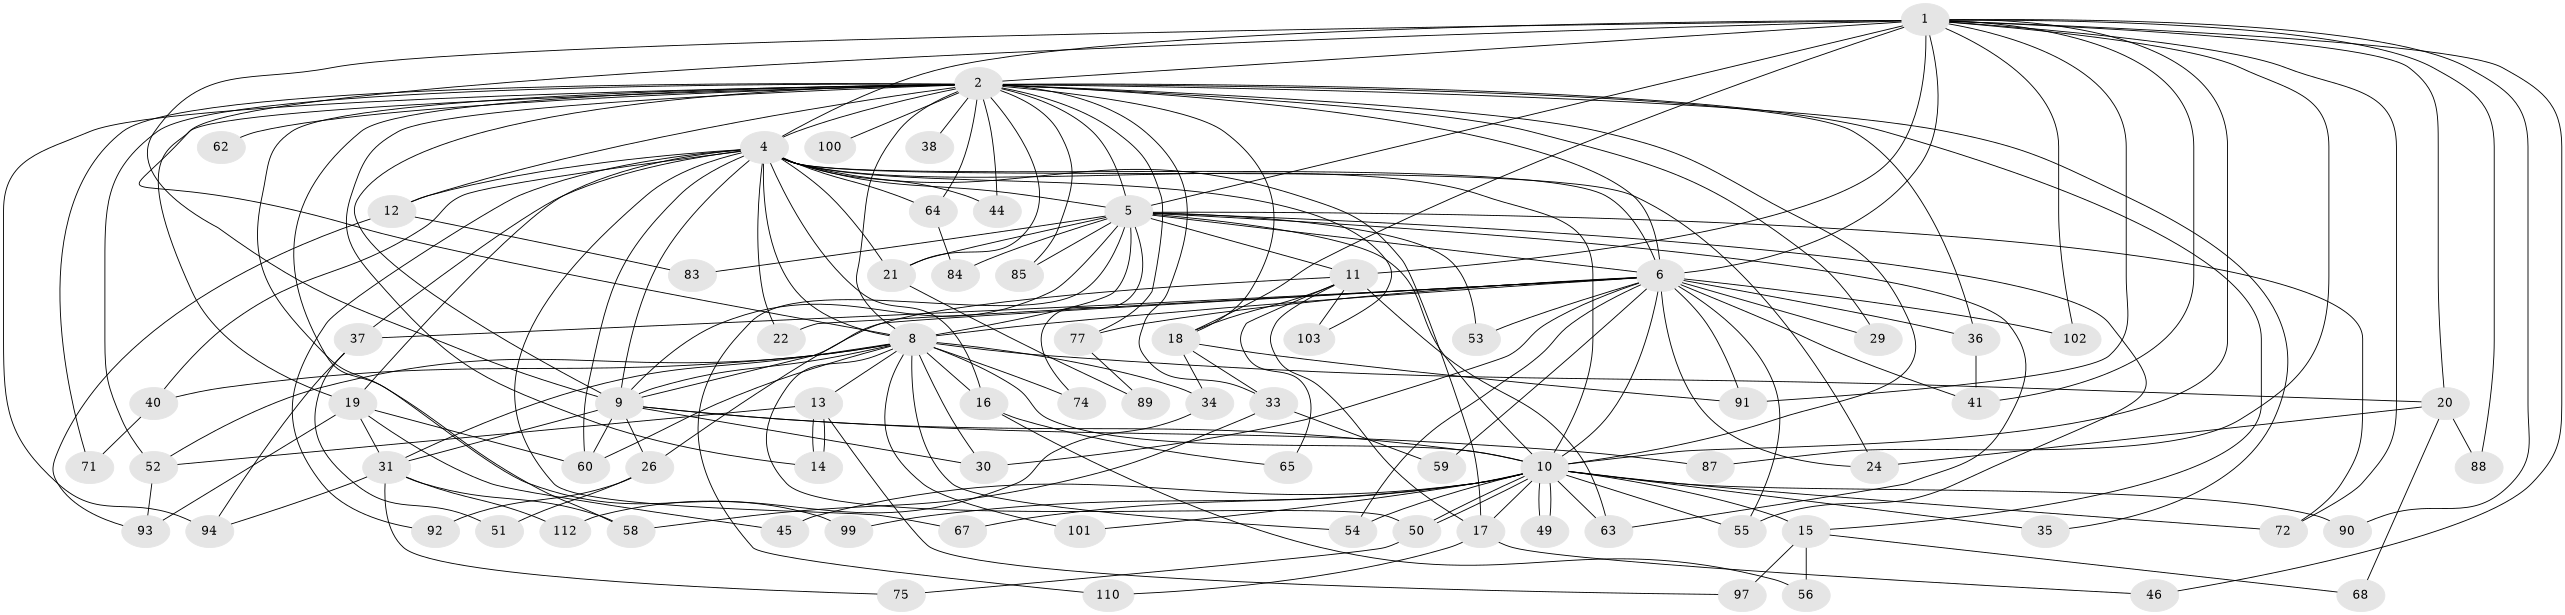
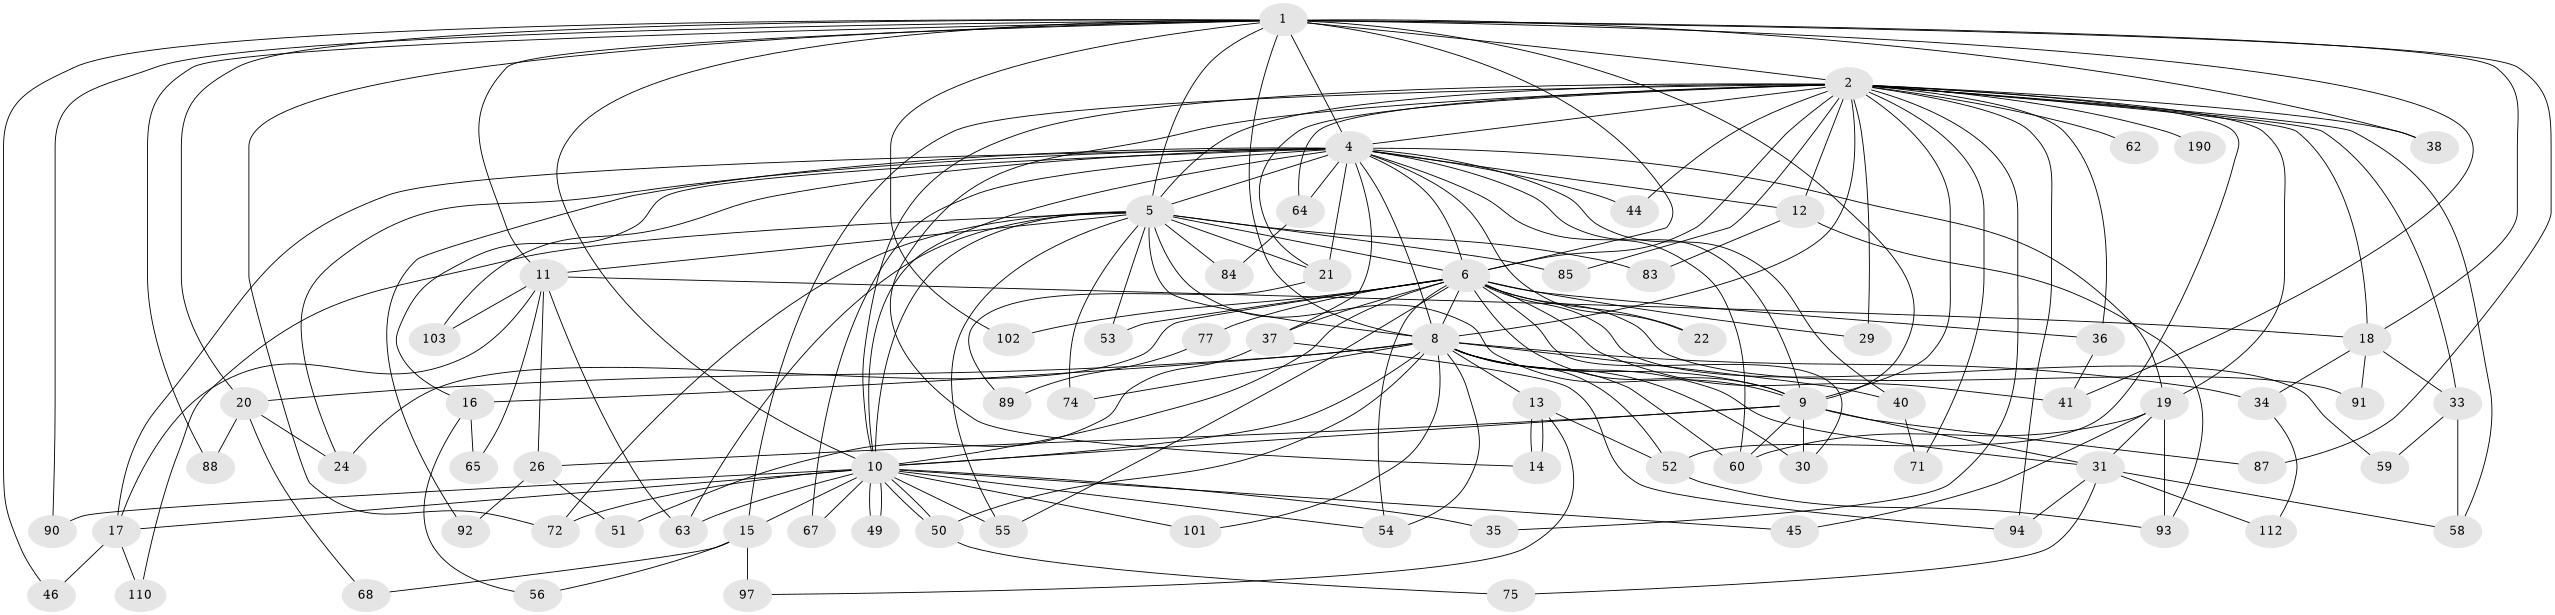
(830, 148) -> (2200, 148)
(1146, 161) -> none
(2128, 311) -> (1894, 46)
(849, 532) -> none
